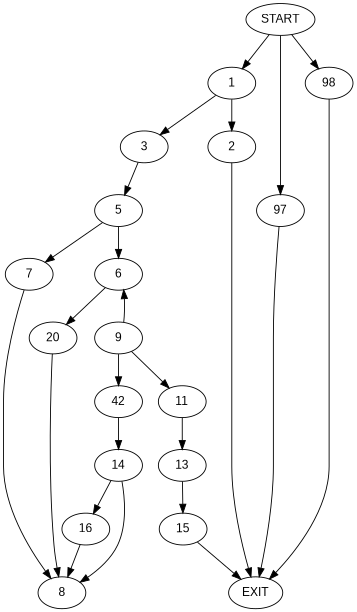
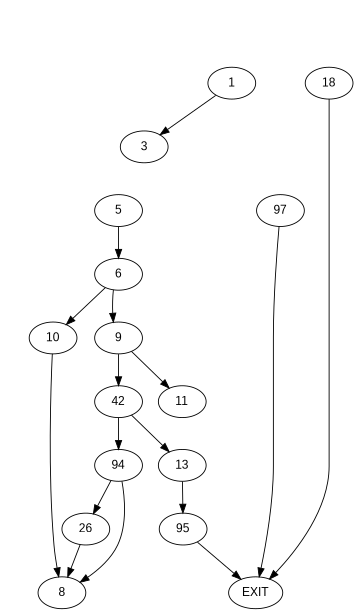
(280, 19) -> none
(329, 83) -> (329, 83)
(232, 147) -> none
(133, 175) -> none
(29, 274) -> none
(124, 310) -> (113, 302)
(53, 338) -> (53, 338)
(182, 429) -> (147, 430)
(119, 465) -> (119, 465)
(86, 529) -> (86, 529)
(183, 529) -> (183, 529)
